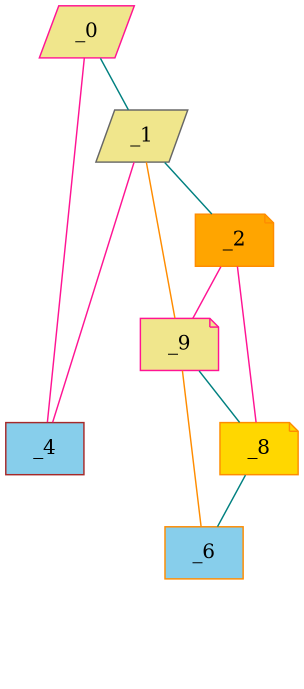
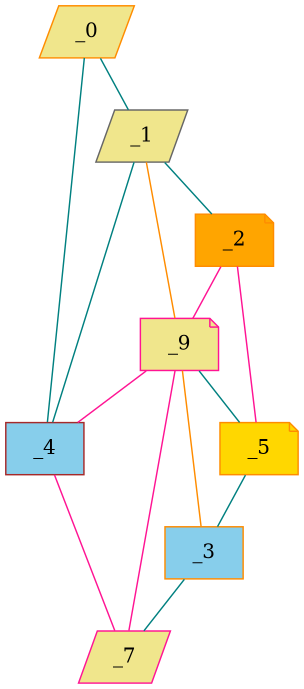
(87, 32) -> (87, 32)
(66, 240) -> (66, 240)
(93, 292) -> (93, 292)
none -> (112, 397)
(259, 449) -> (259, 449)
(204, 553) -> (204, 553)
none -> (124, 657)
